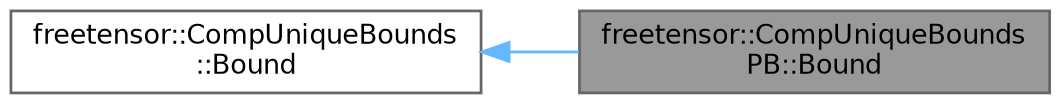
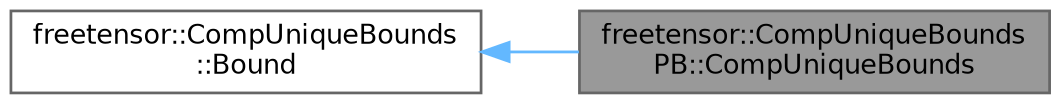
(815, 52) -> (815, 52)
